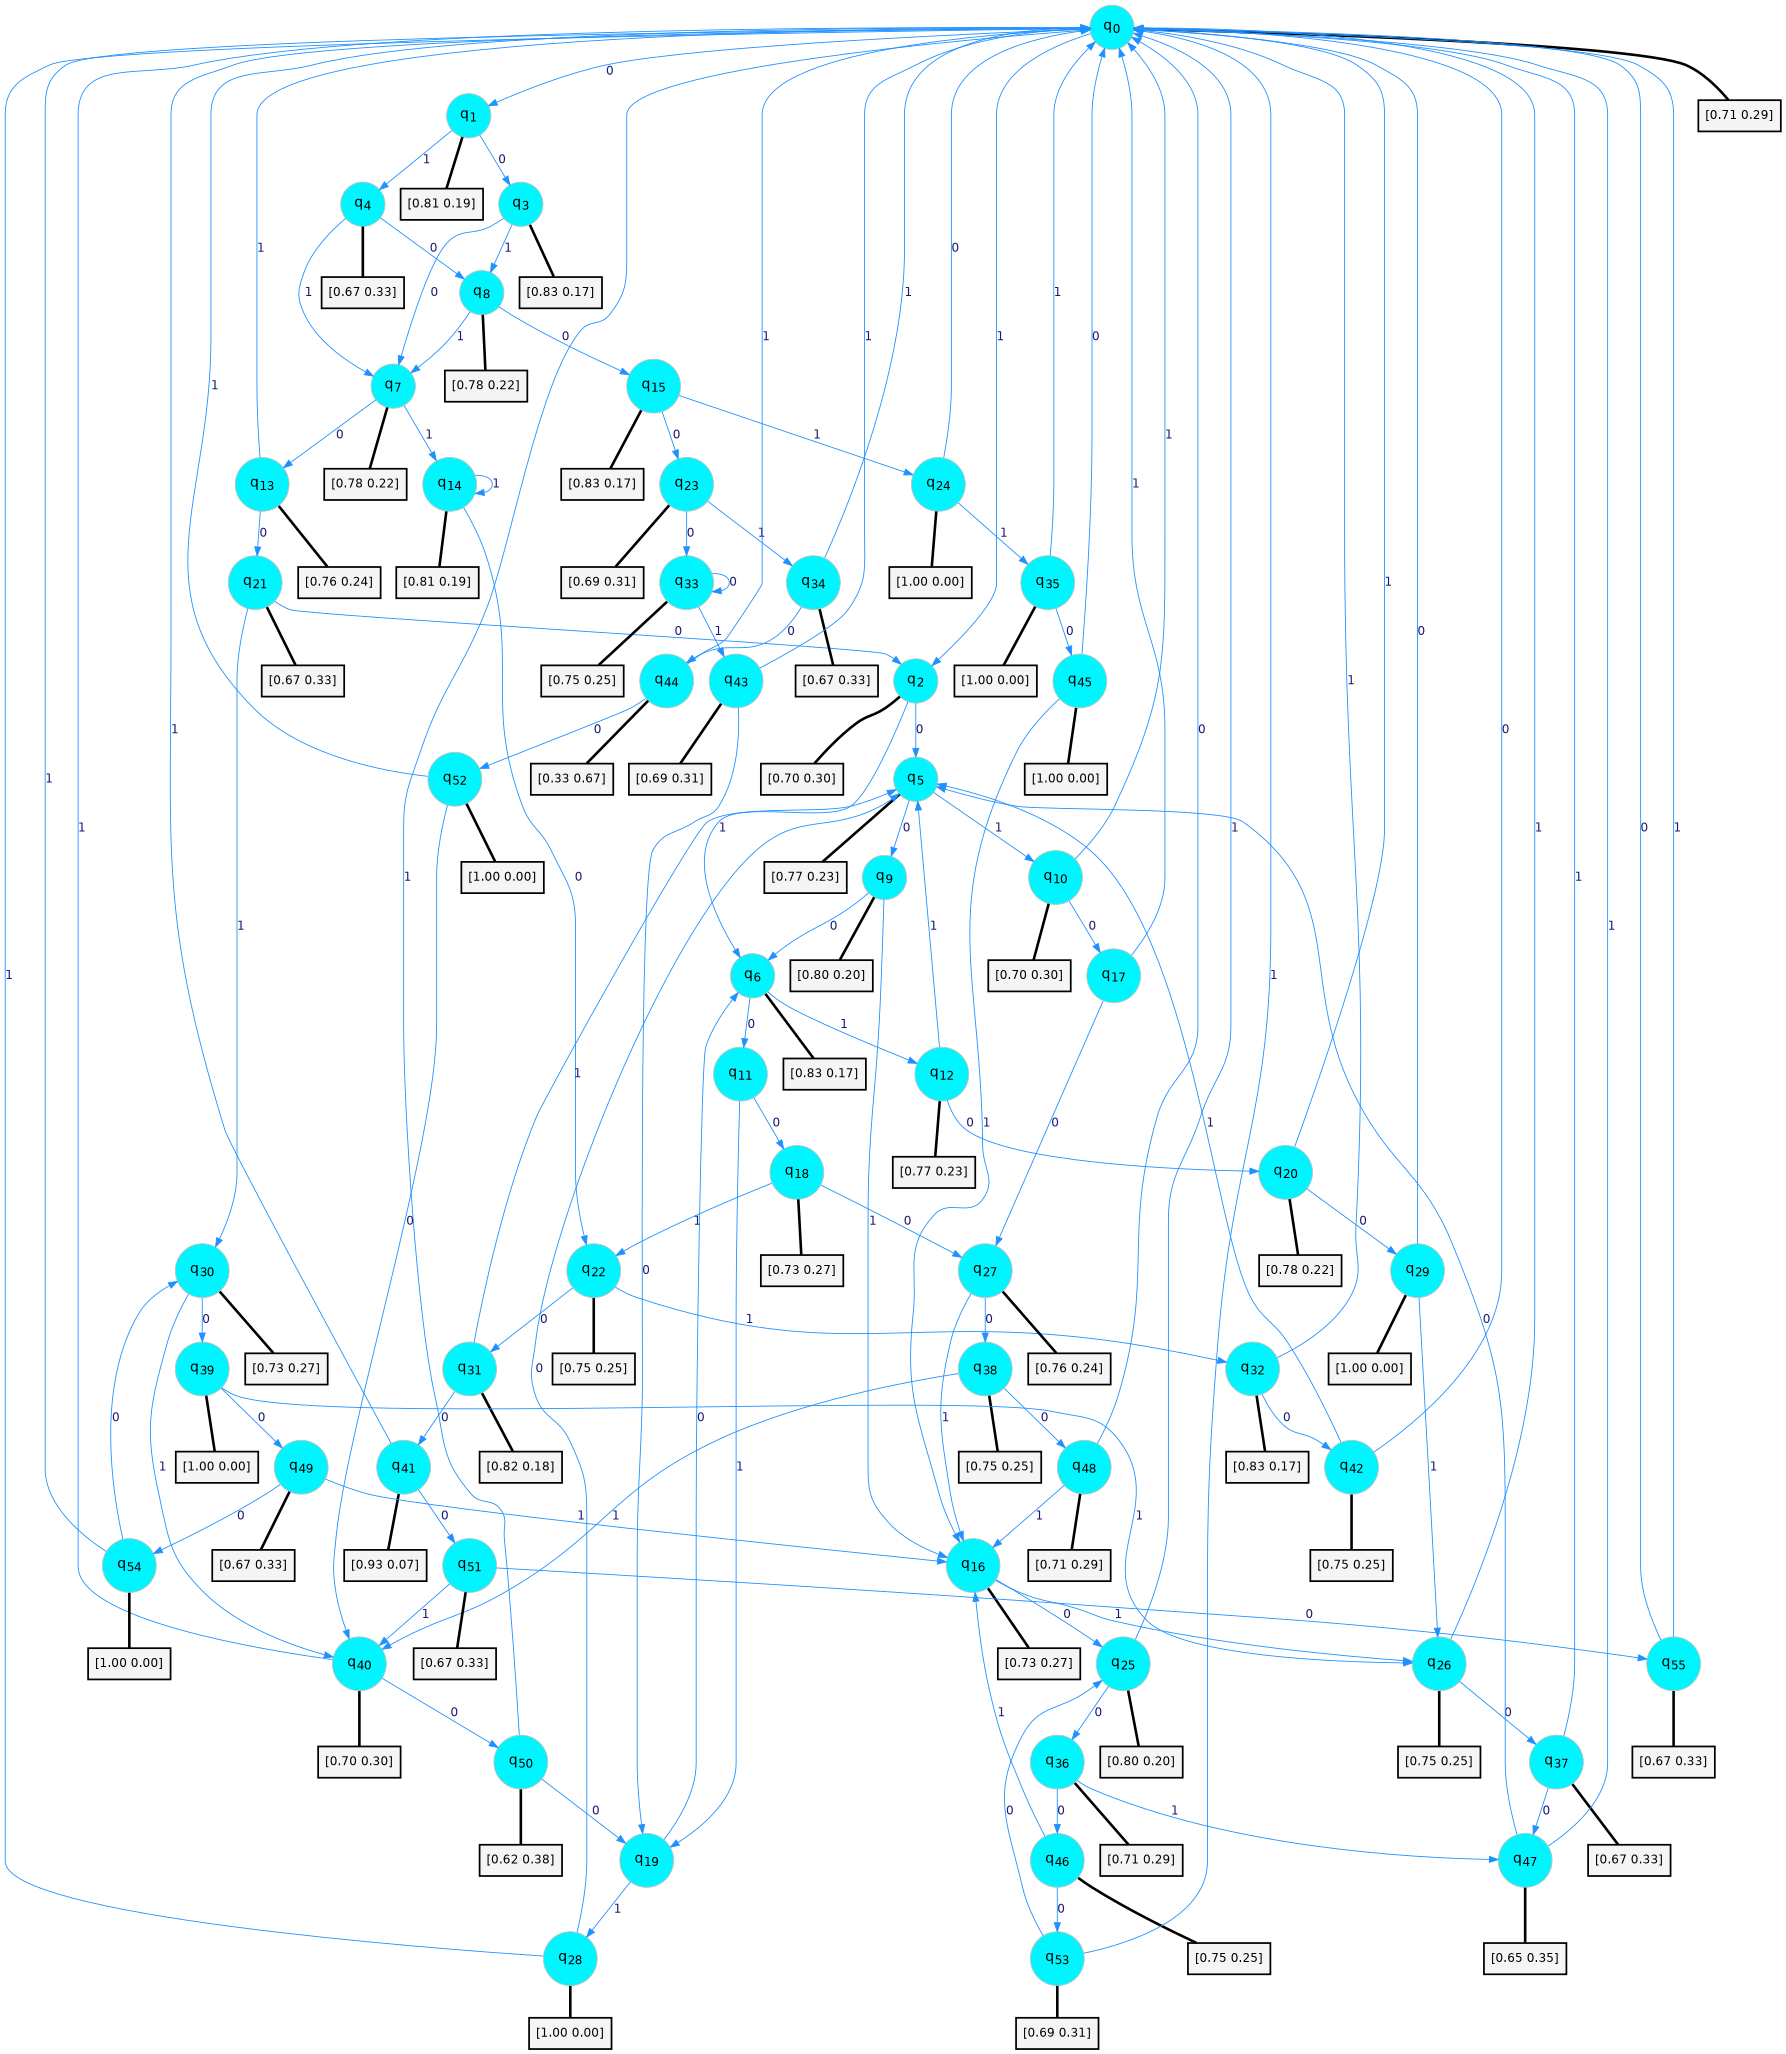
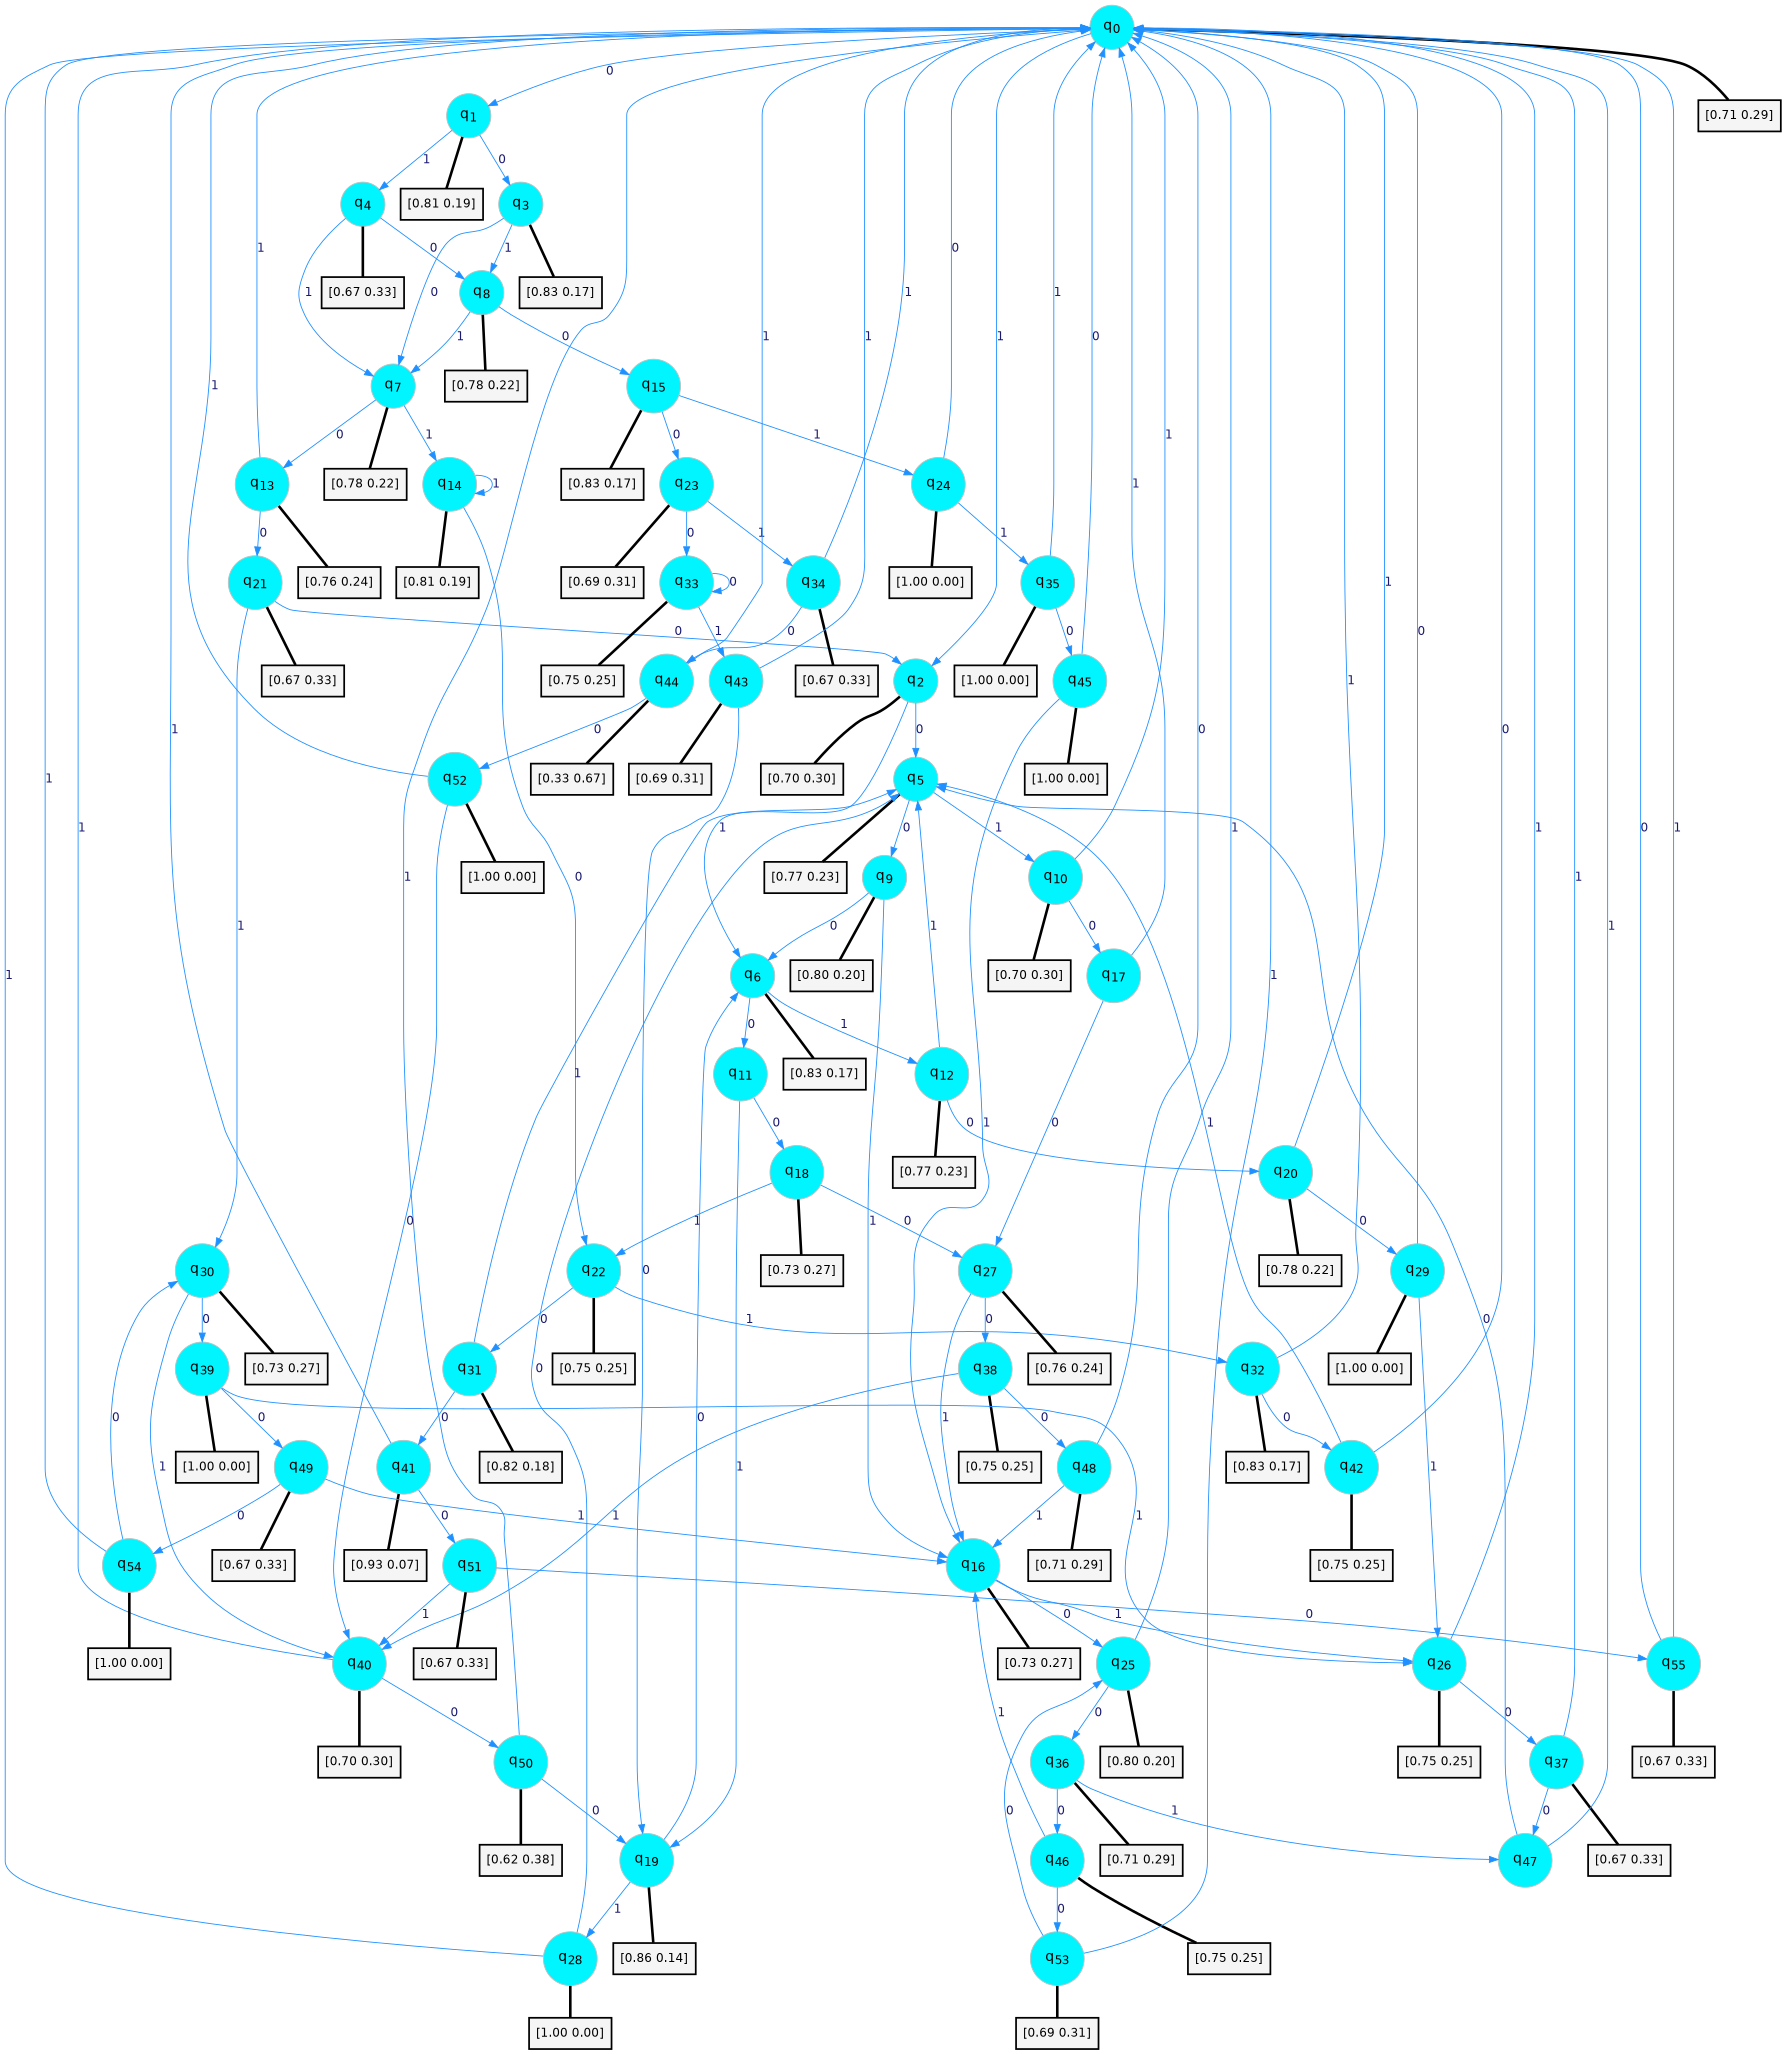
none -> (655, 1959)
(1525, 1959) -> none
